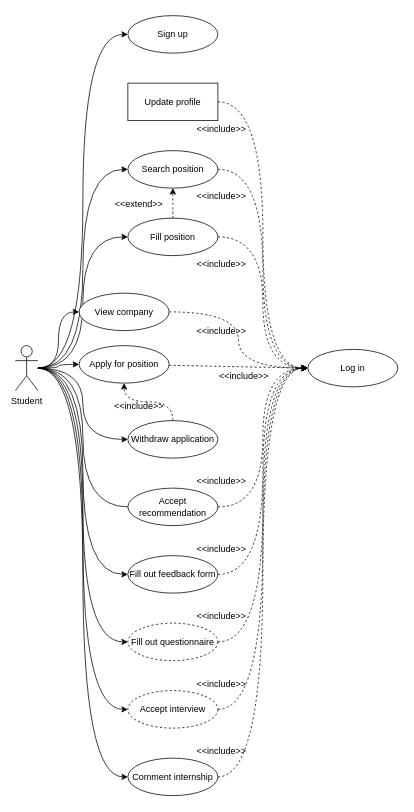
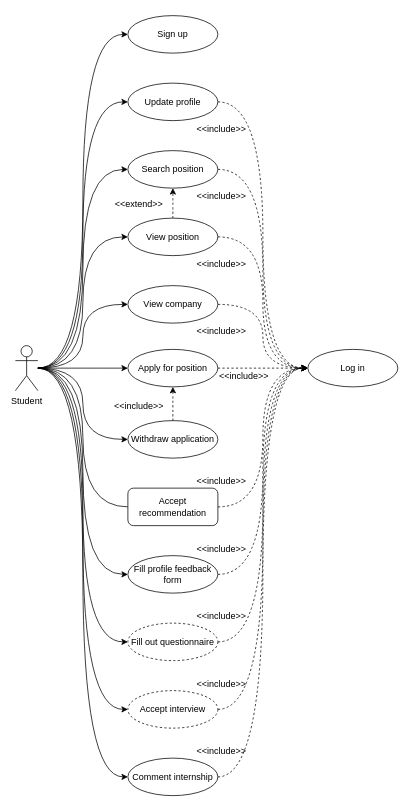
(173, 102) -> (173, 102)
none -> (90, 148)
(173, 237) -> (173, 237)
(124, 312) -> (173, 304)
(124, 364) -> (173, 368)
(173, 507) -> (173, 507)
(173, 574) -> (173, 574)
